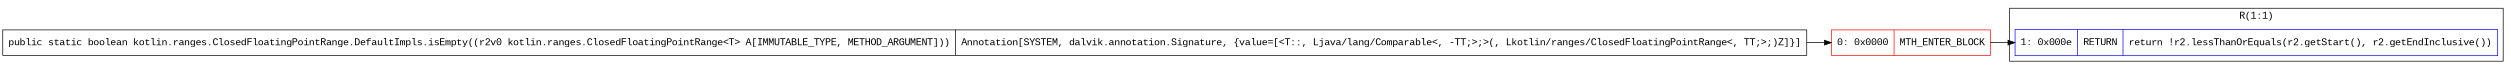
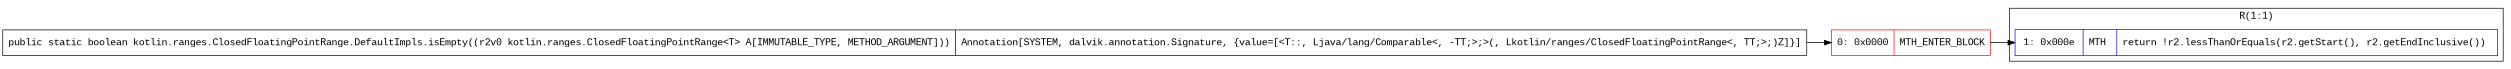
(2100, 42) -> (2097, 42)
